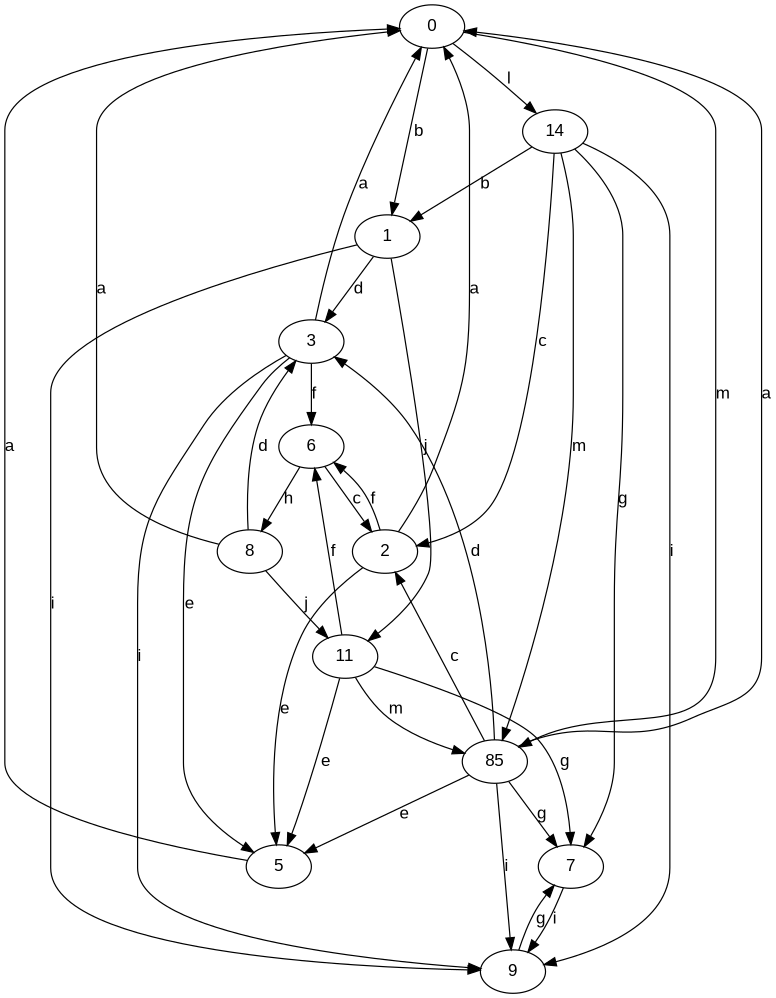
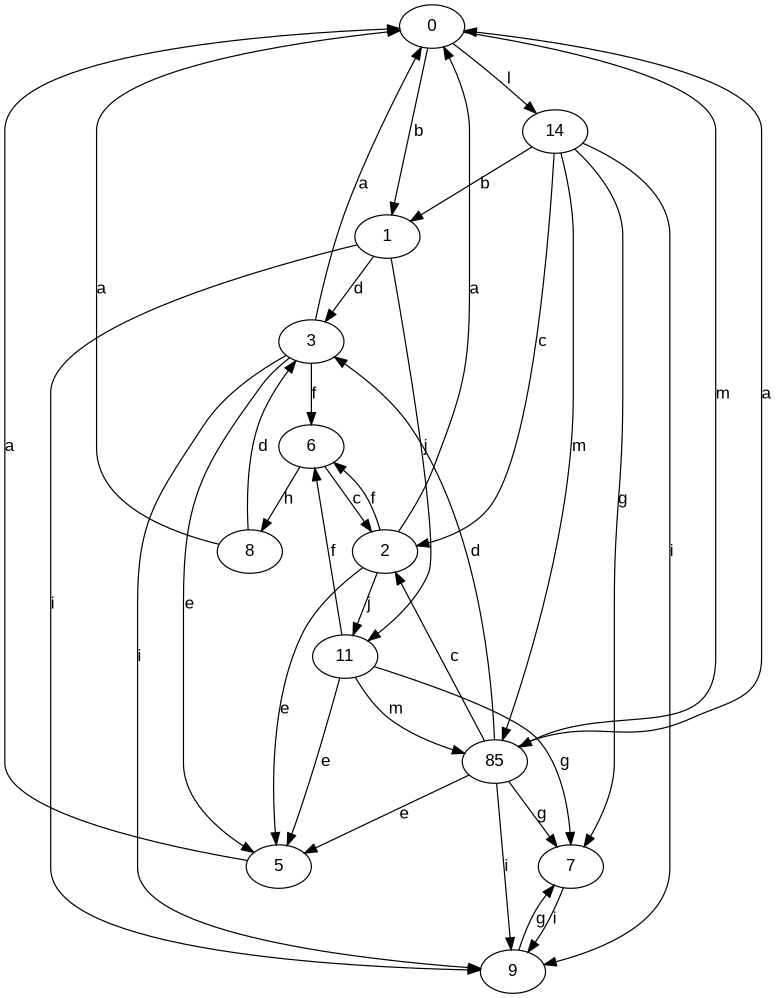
(292, 600) -> (367, 598)
